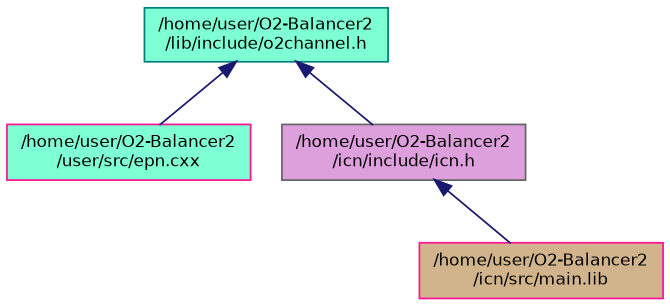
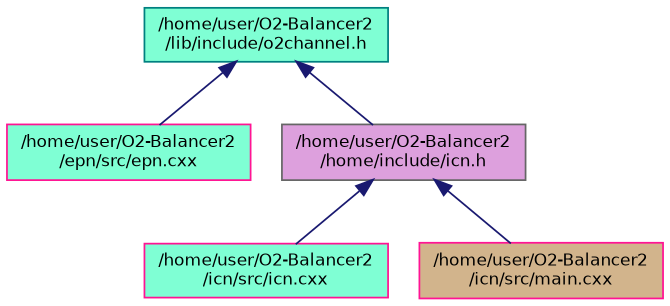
(129, 152) -> (129, 152)
(404, 152) -> (404, 152)
none -> (266, 271)
(541, 271) -> (541, 271)
